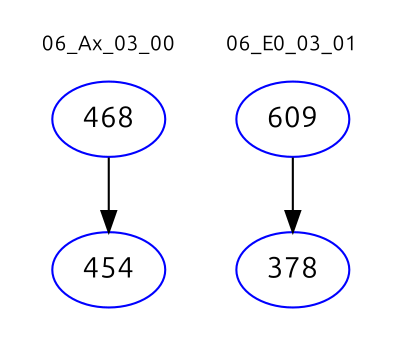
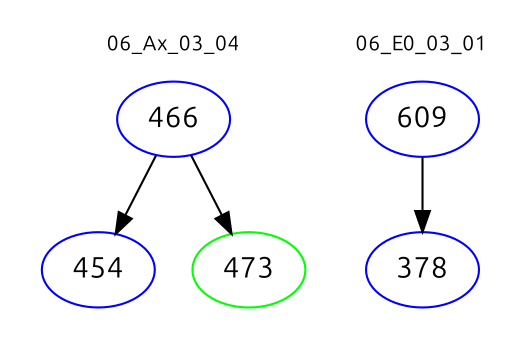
(109, 45) -> (174, 45)
(109, 119) -> (174, 119)
none -> (249, 270)
